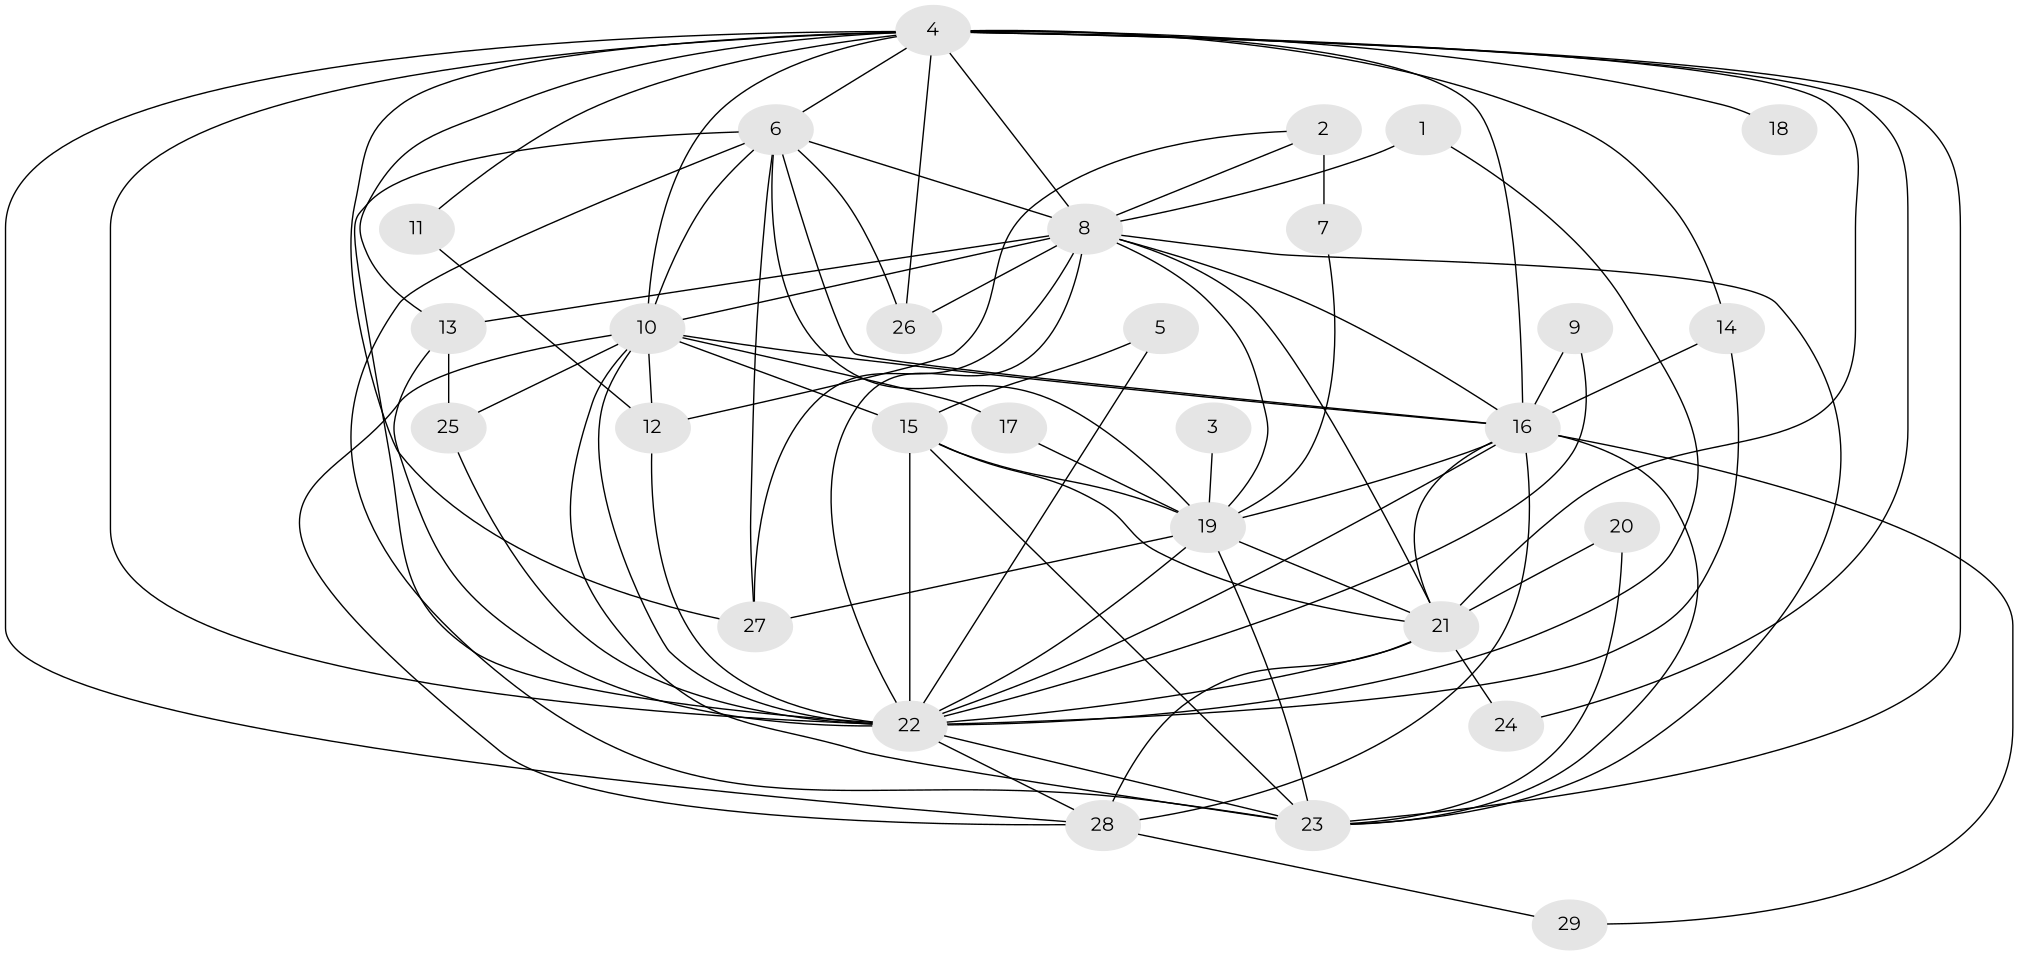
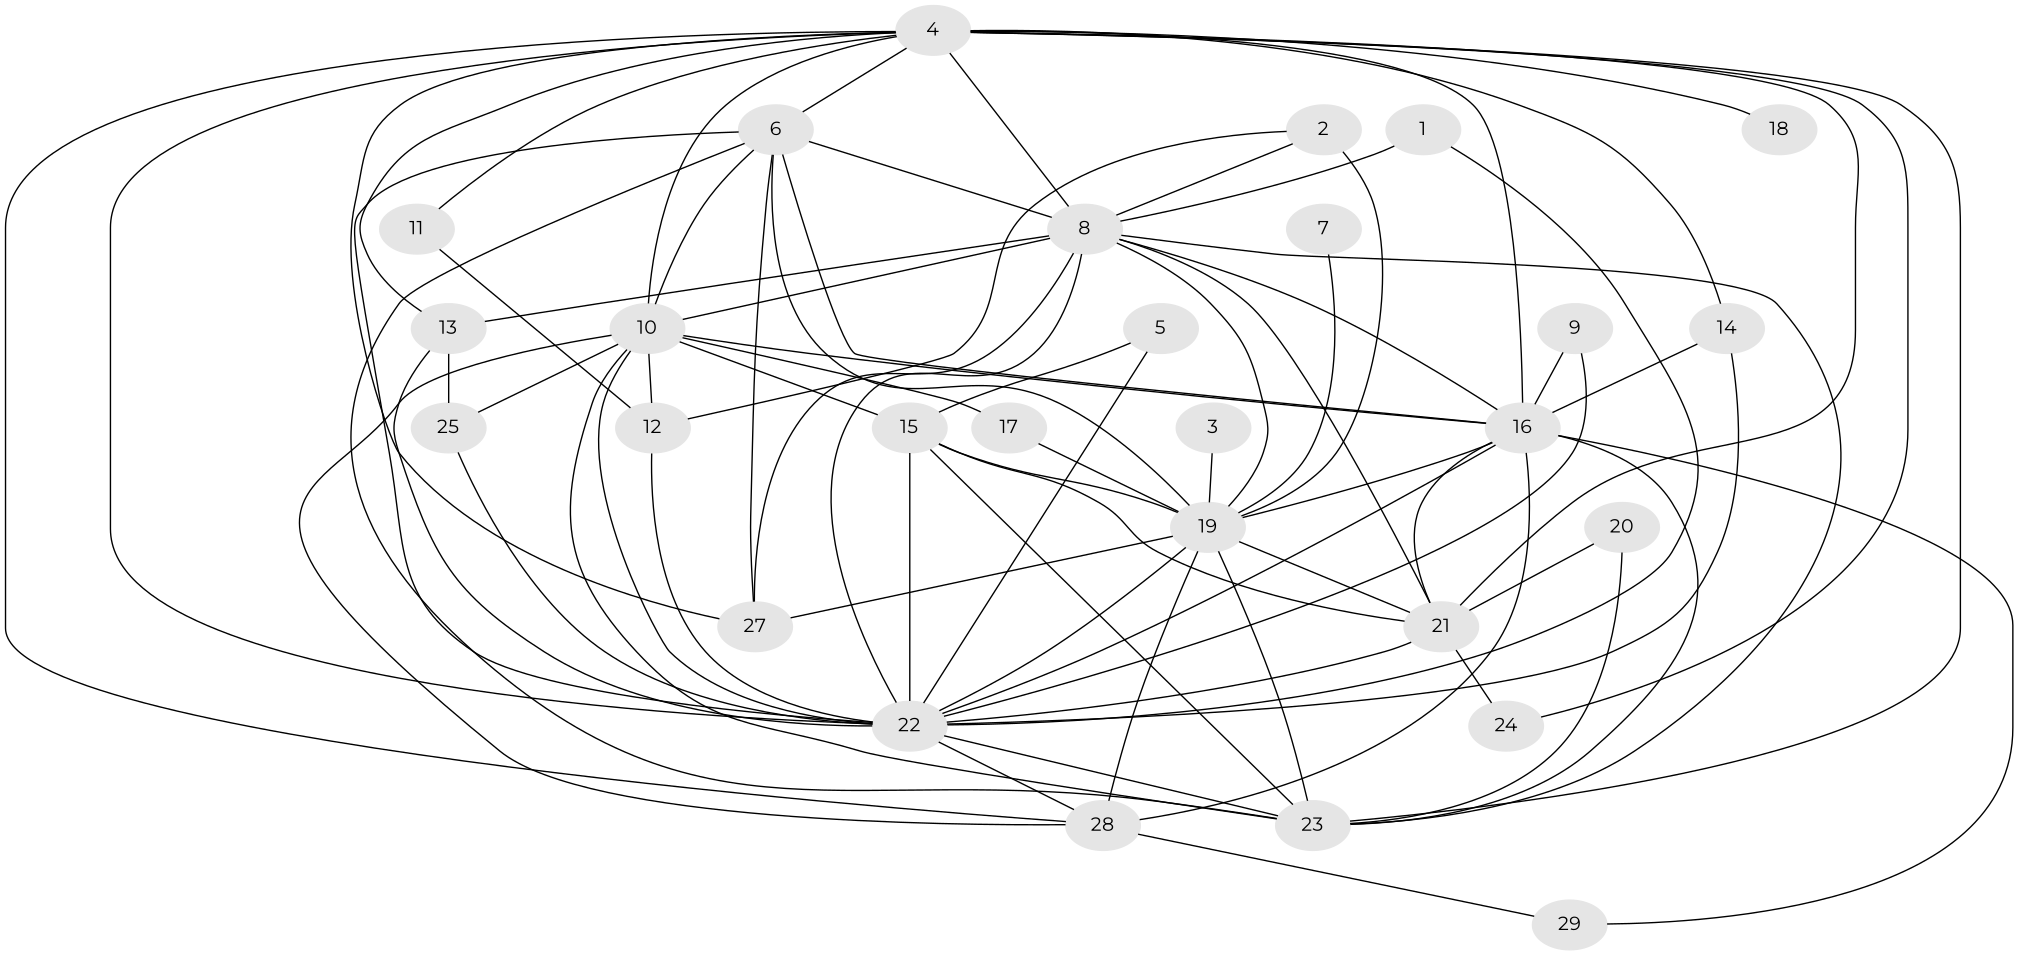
(1324, 181) -> (1373, 359)
(904, 329) -> none
(1244, 675) -> (1147, 674)
